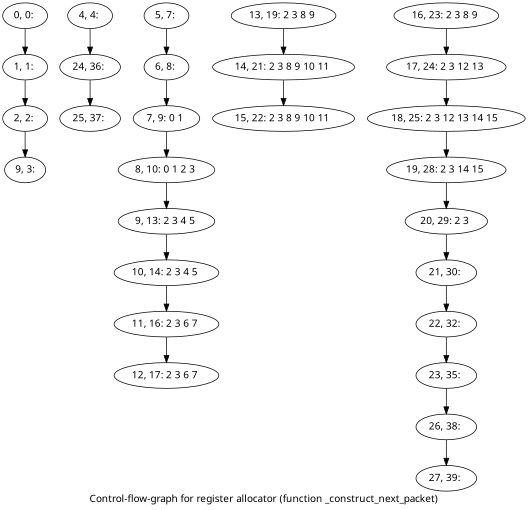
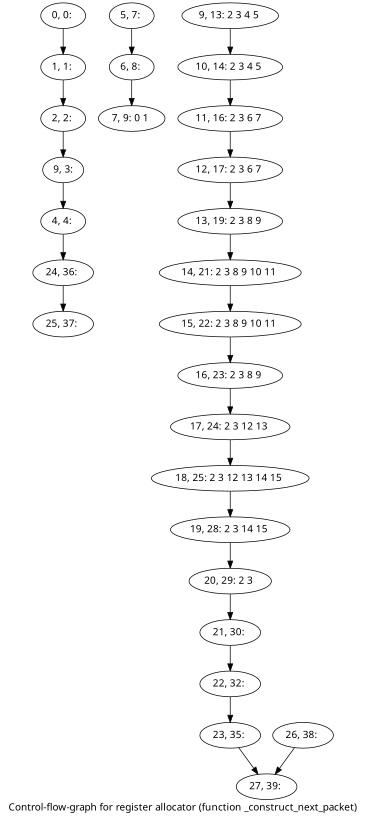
(166, 170) -> none
none -> (63, 192)
none -> (230, 192)
none -> (230, 346)
(446, 398) -> (246, 758)
